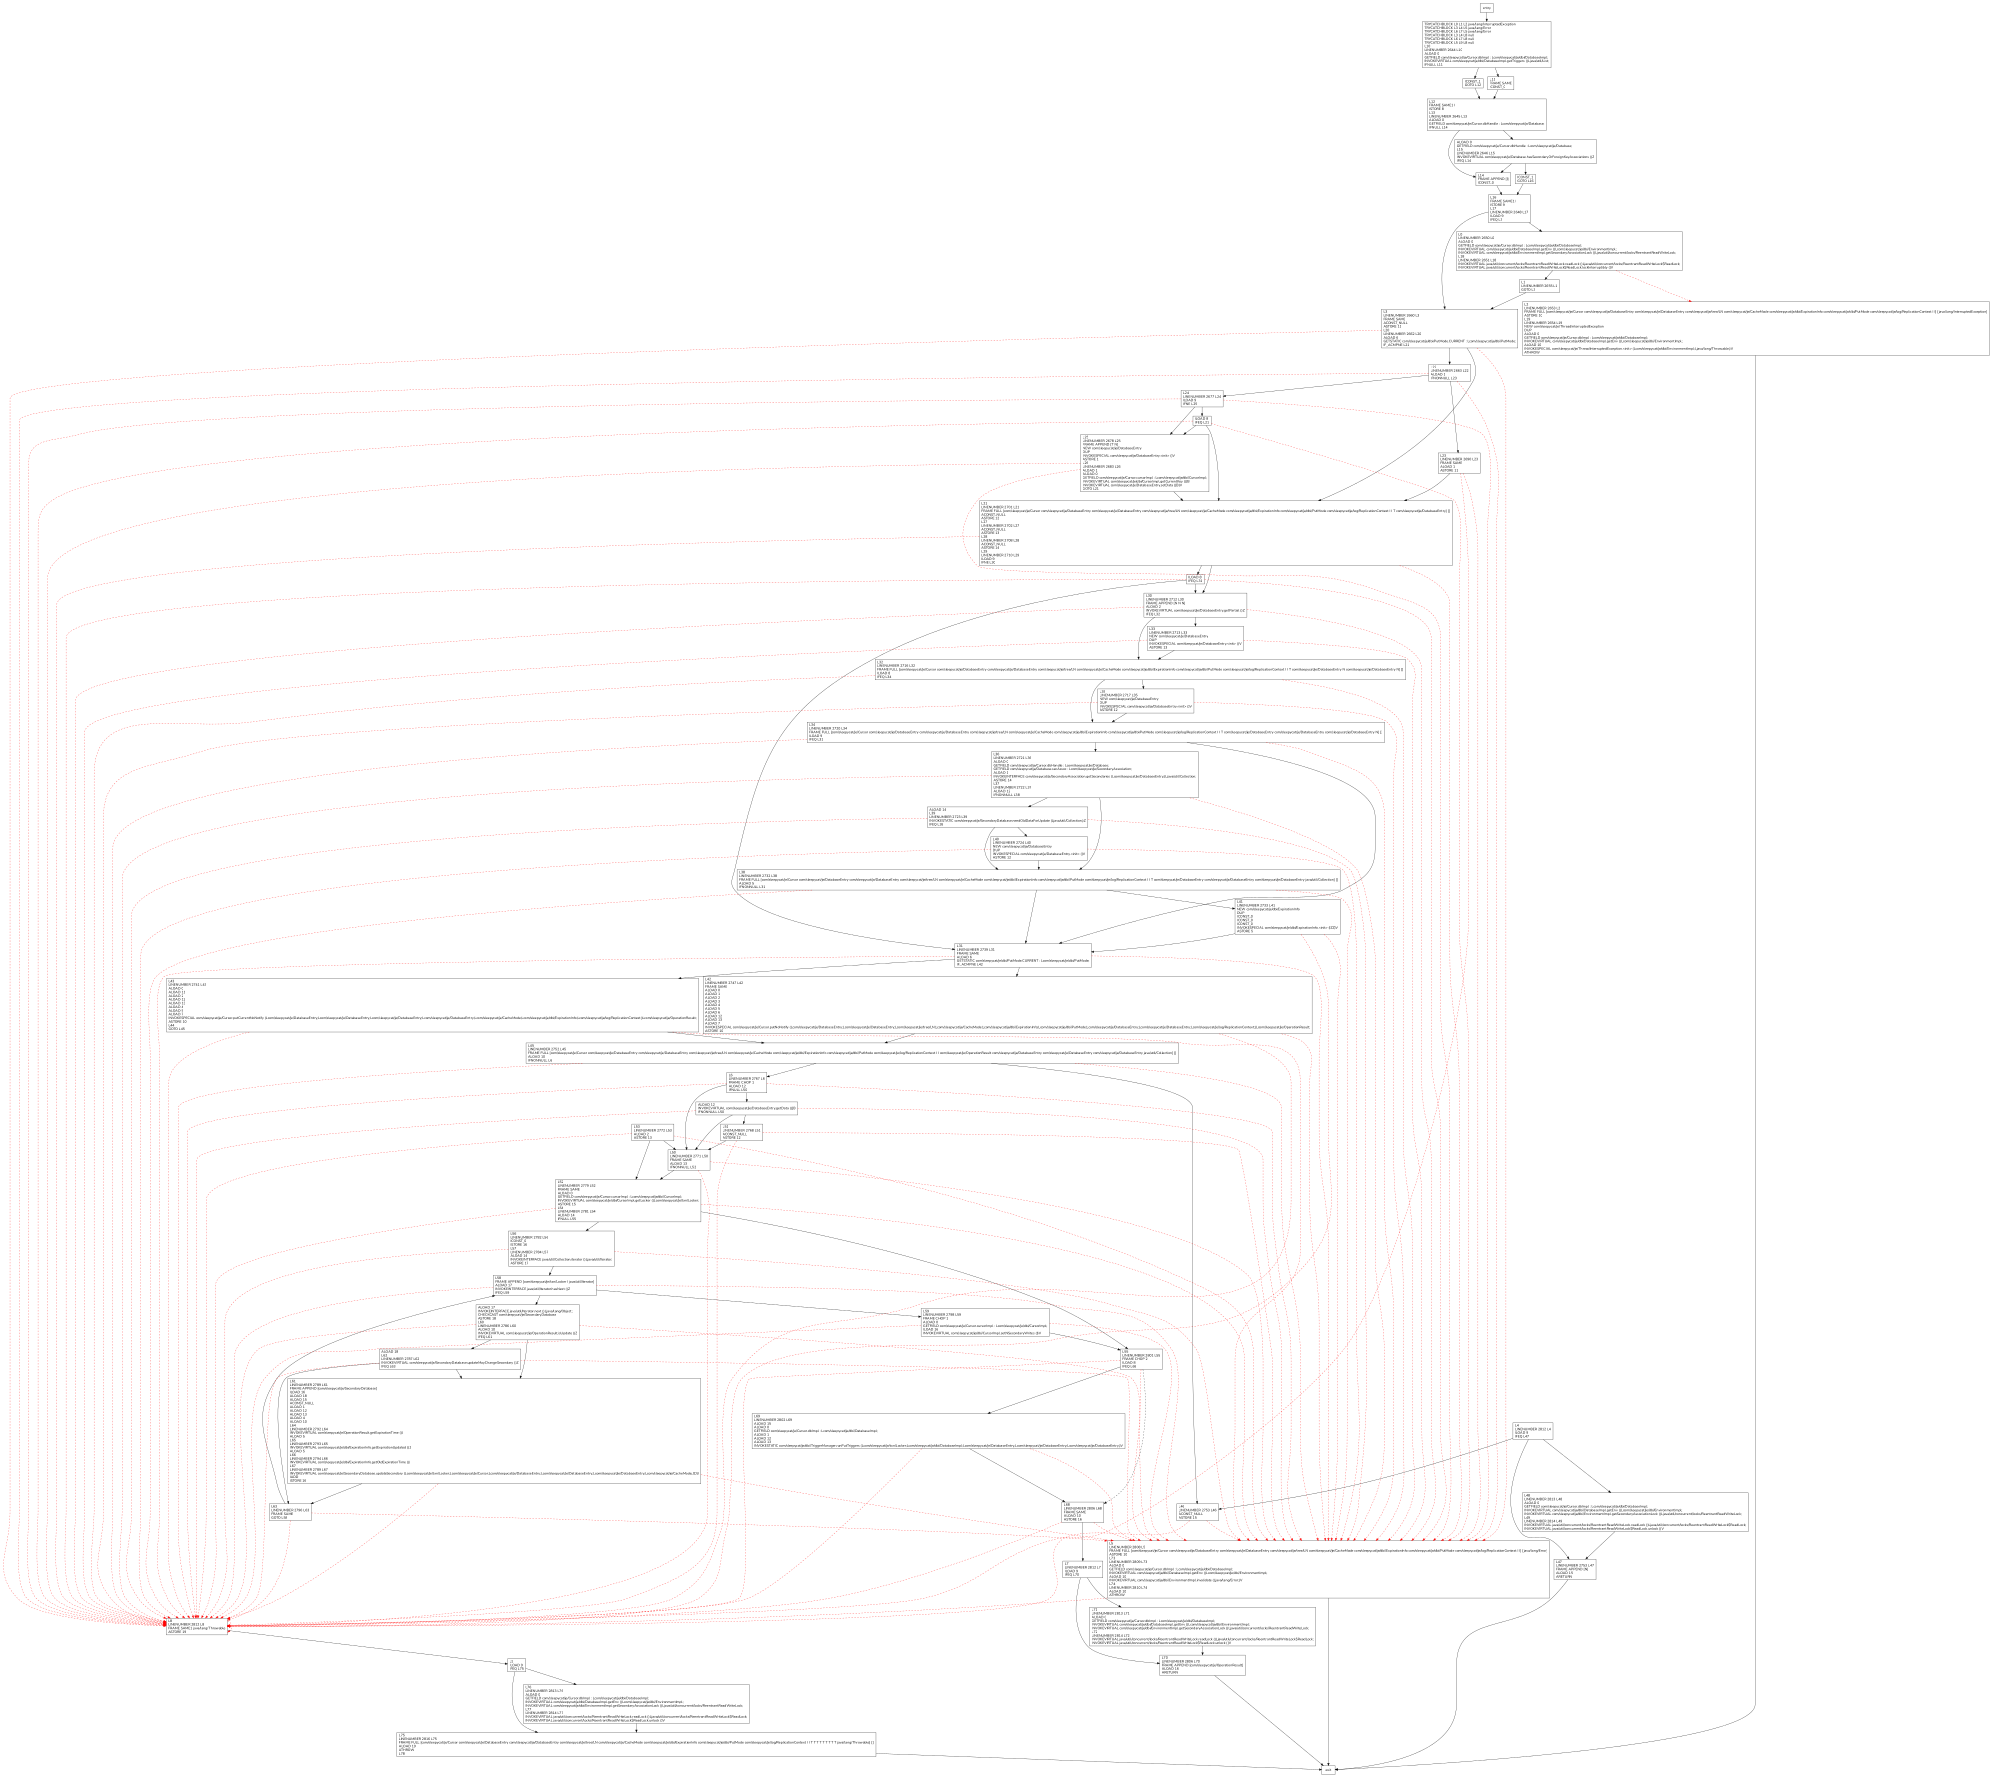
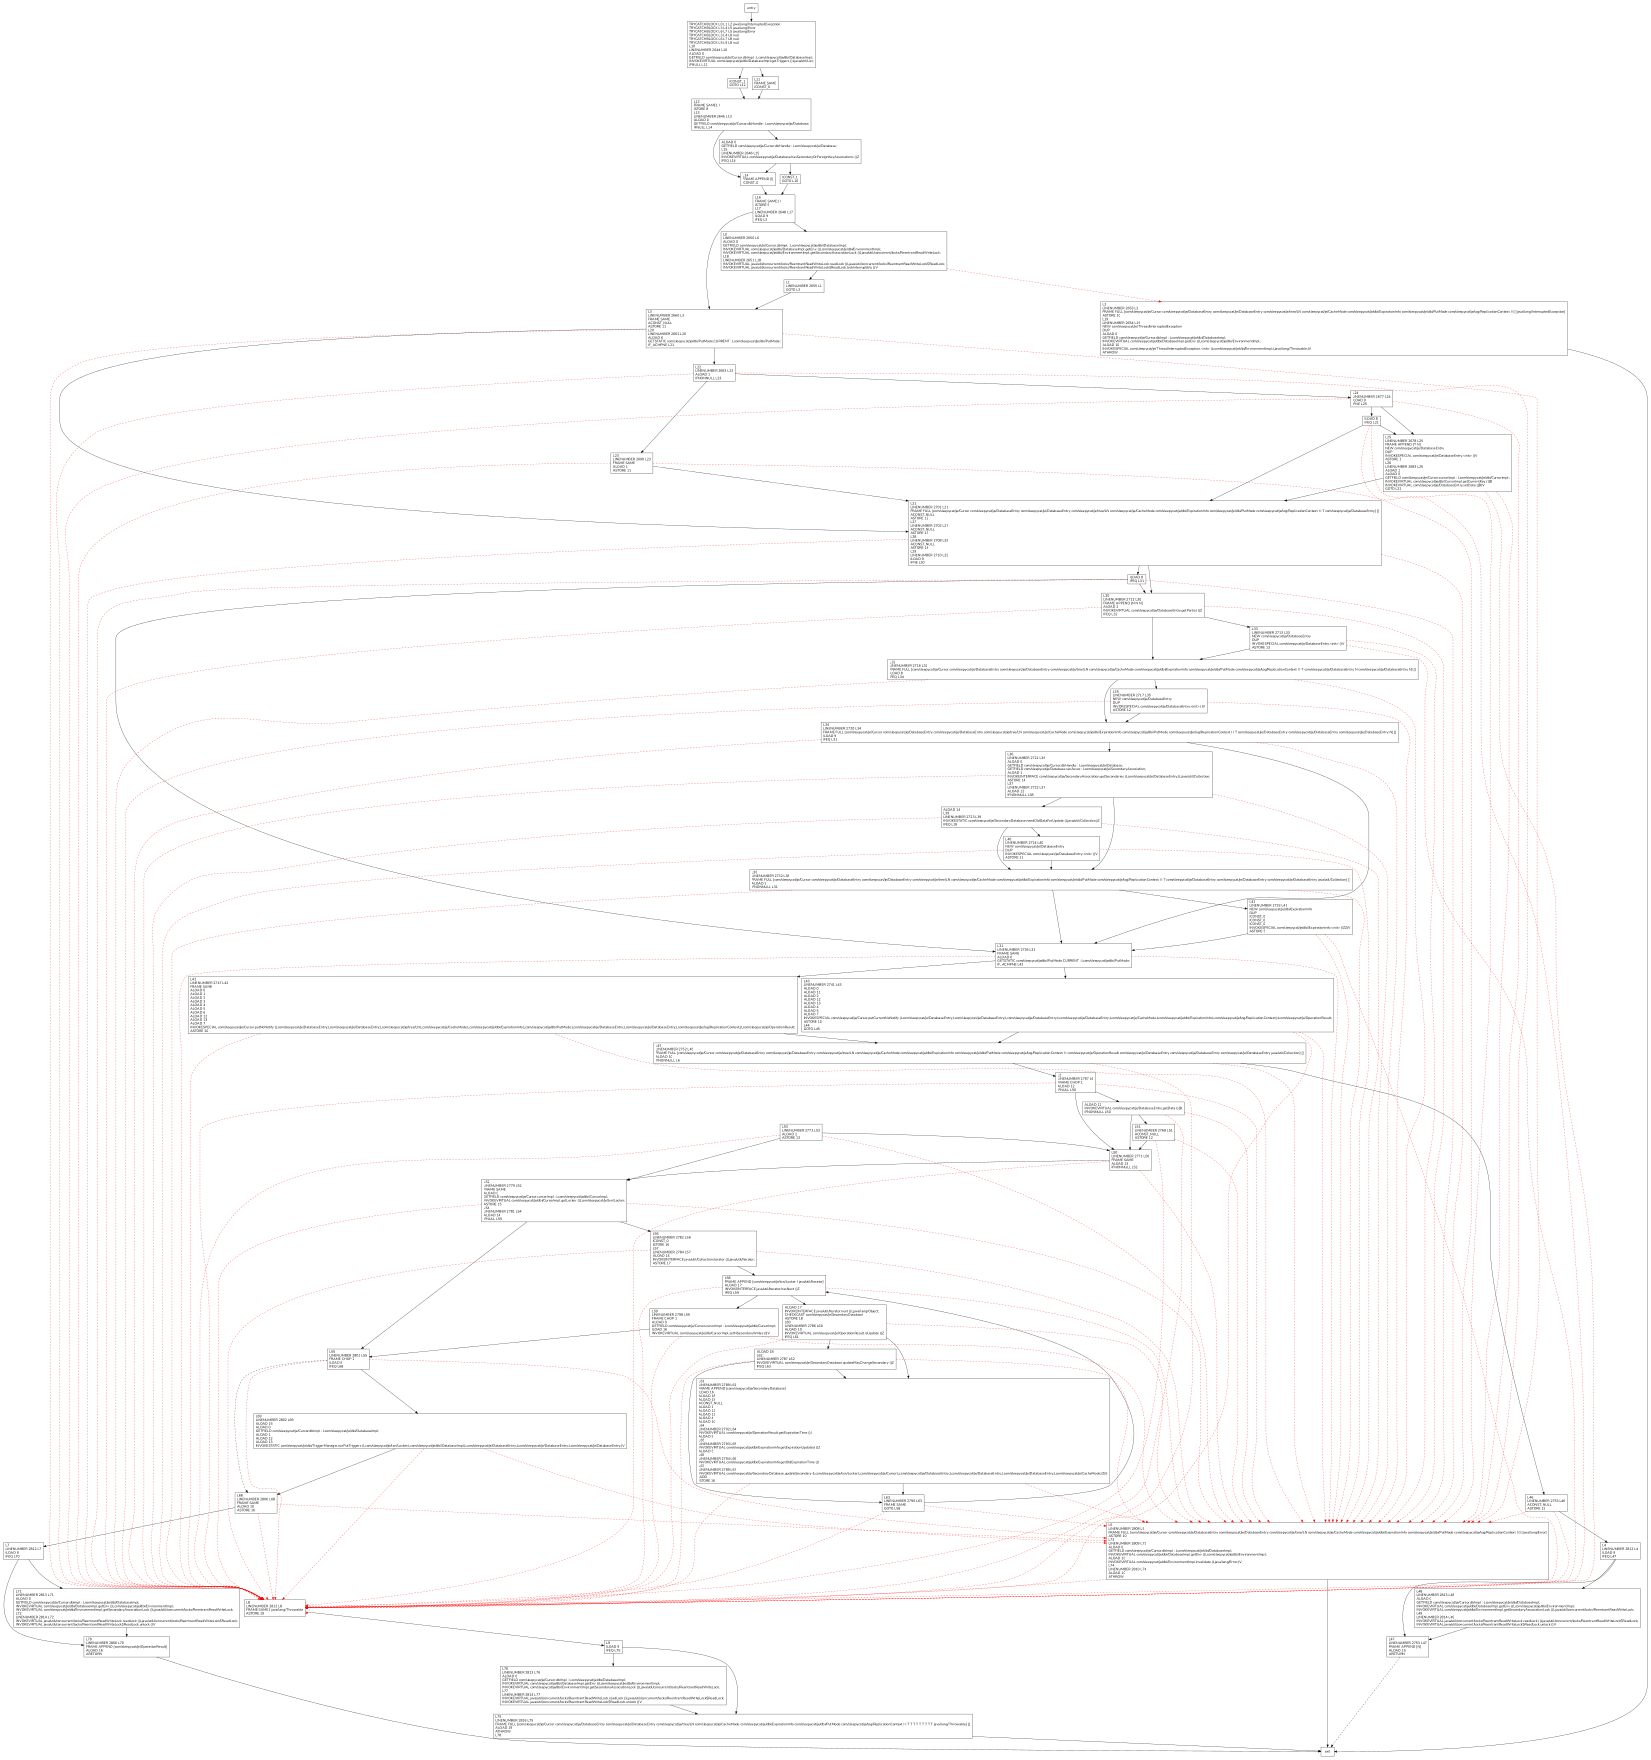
(1369, 1482) -> (1582, 1526)
(1457, 1684) -> (1366, 1701)
